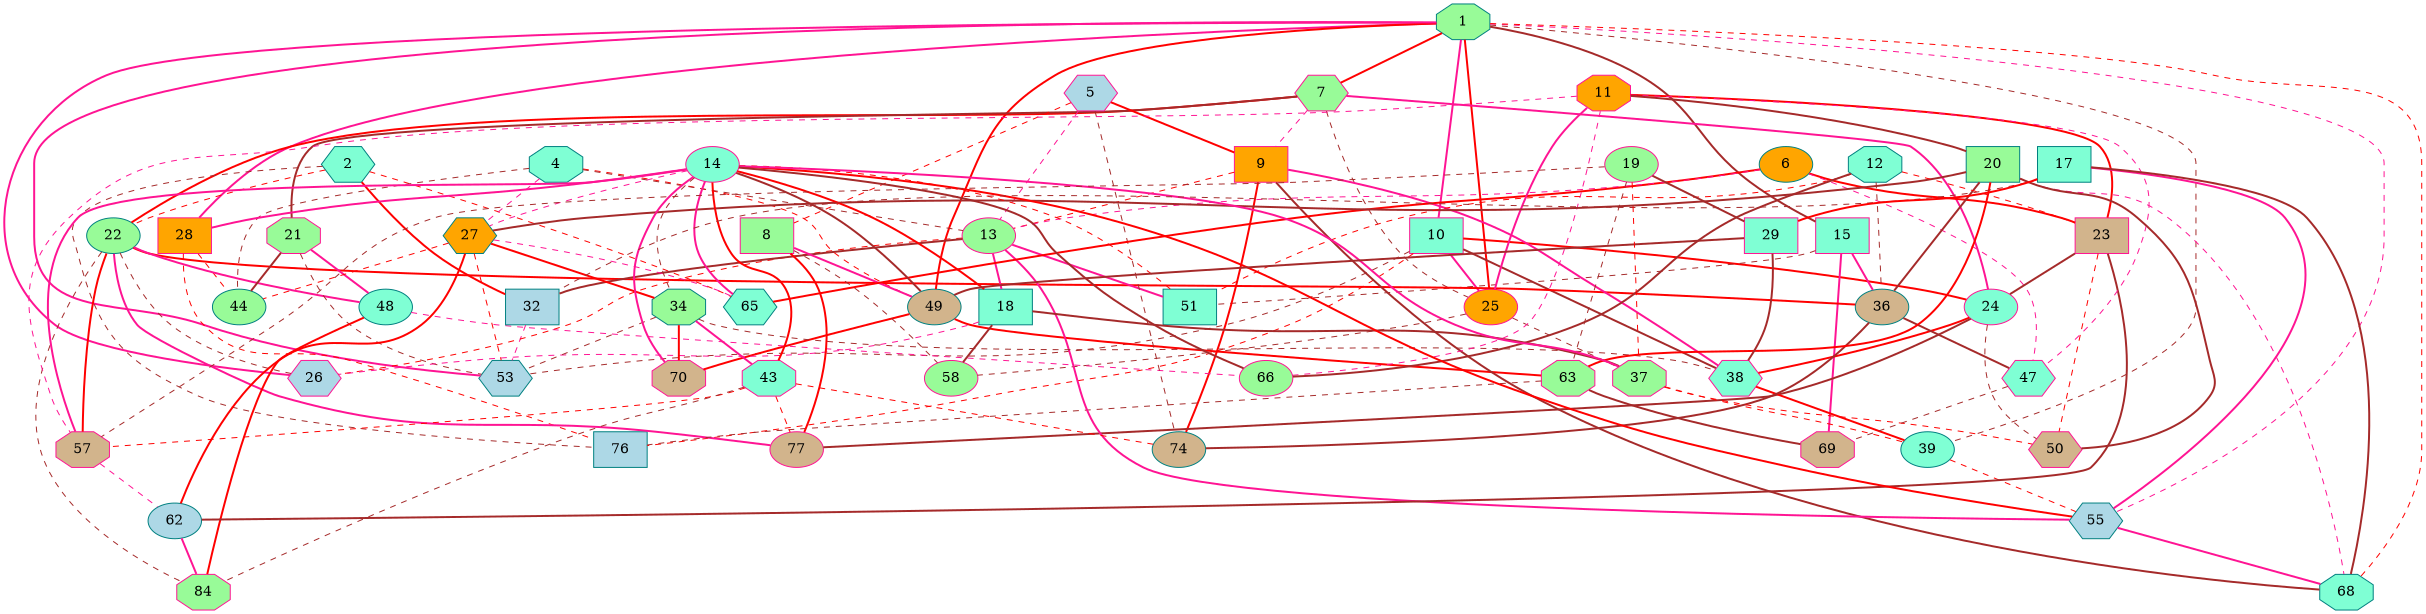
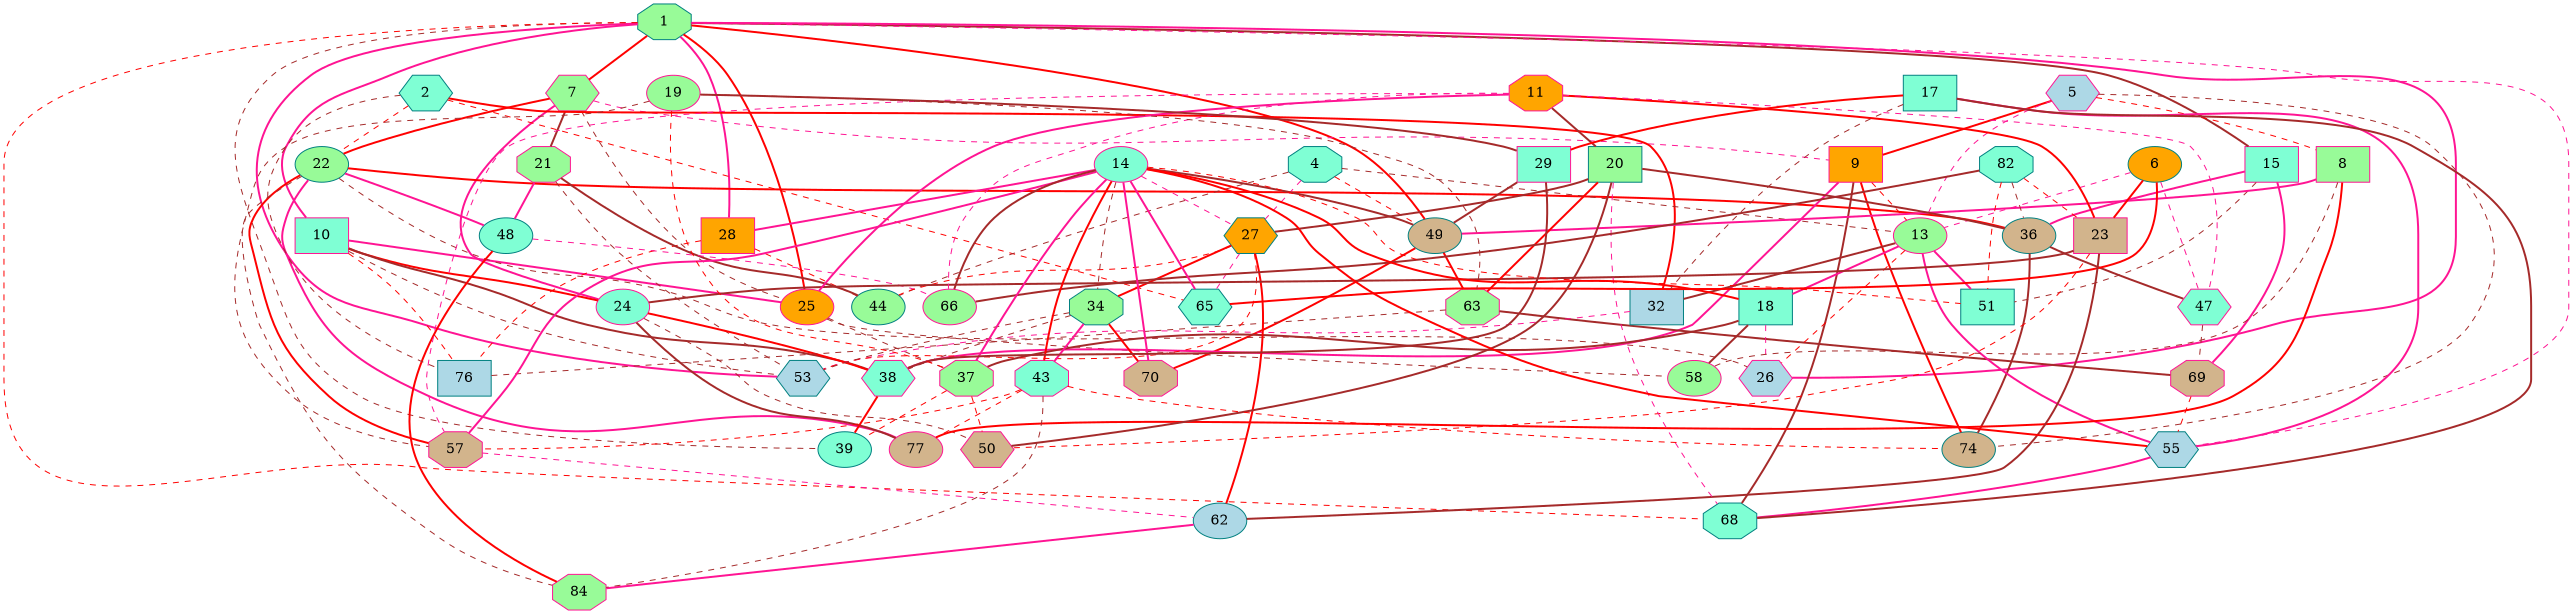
(1875, 164) -> (2006, 164)
(2013, 486) -> (2185, 414)
